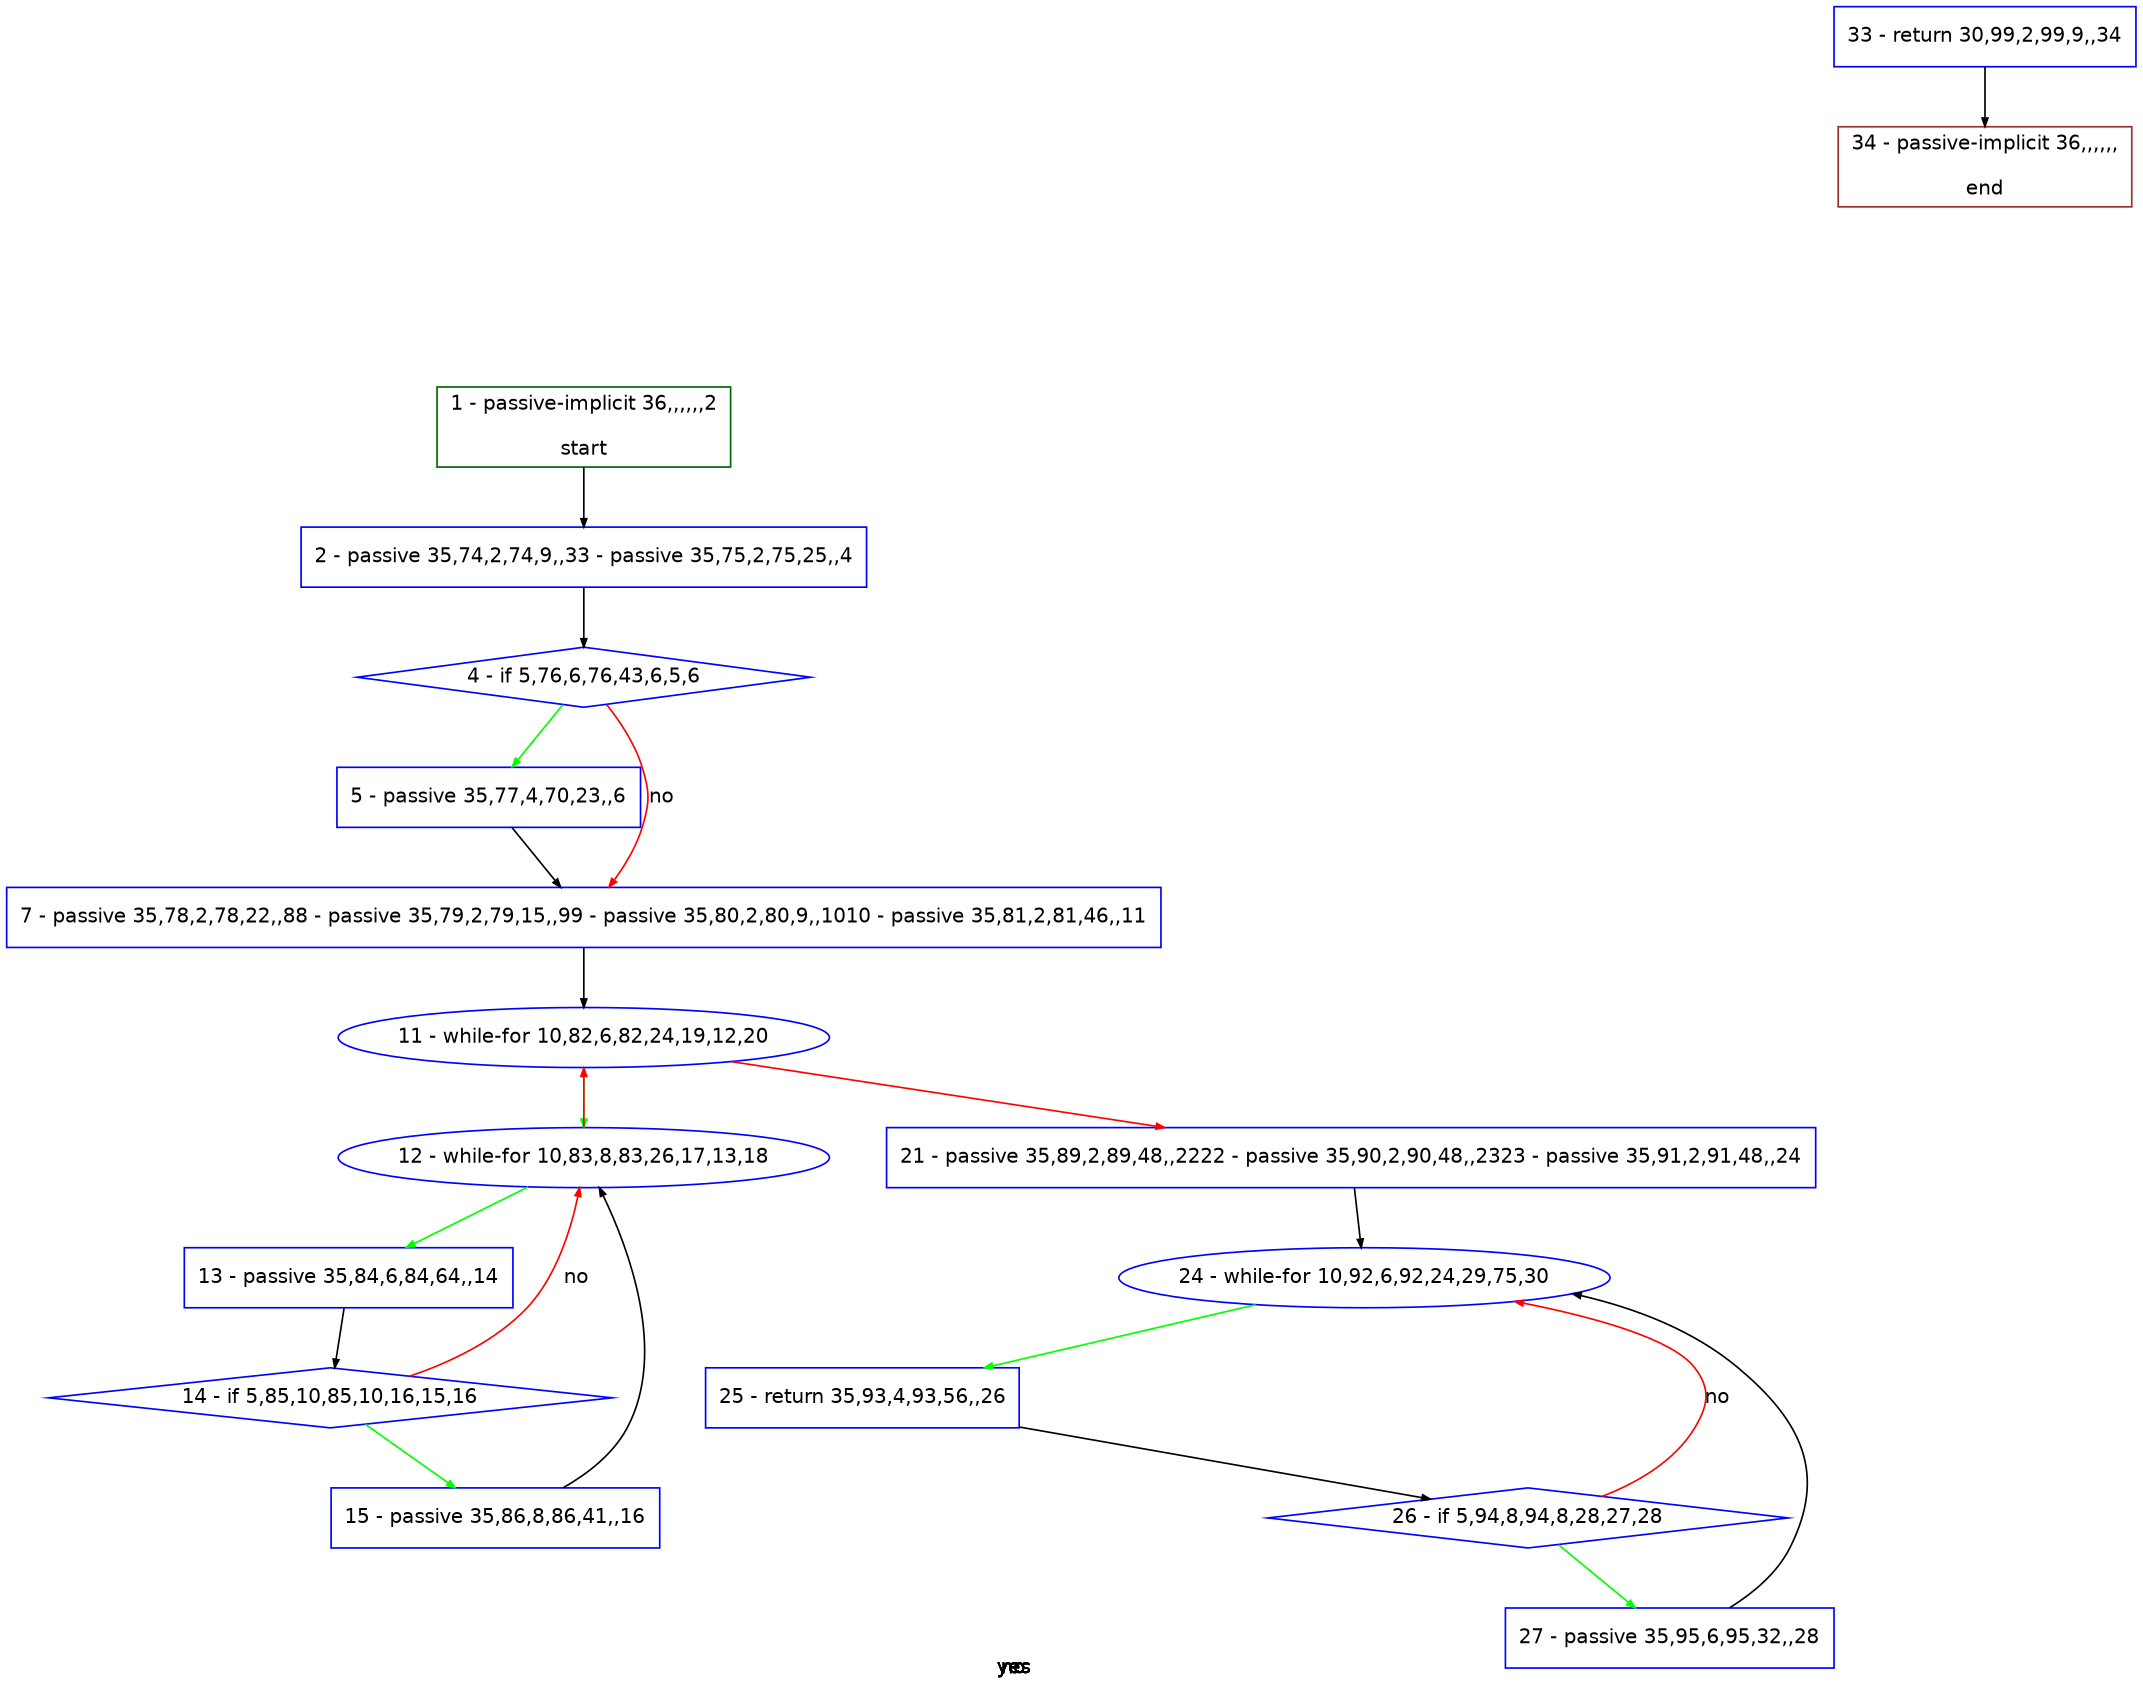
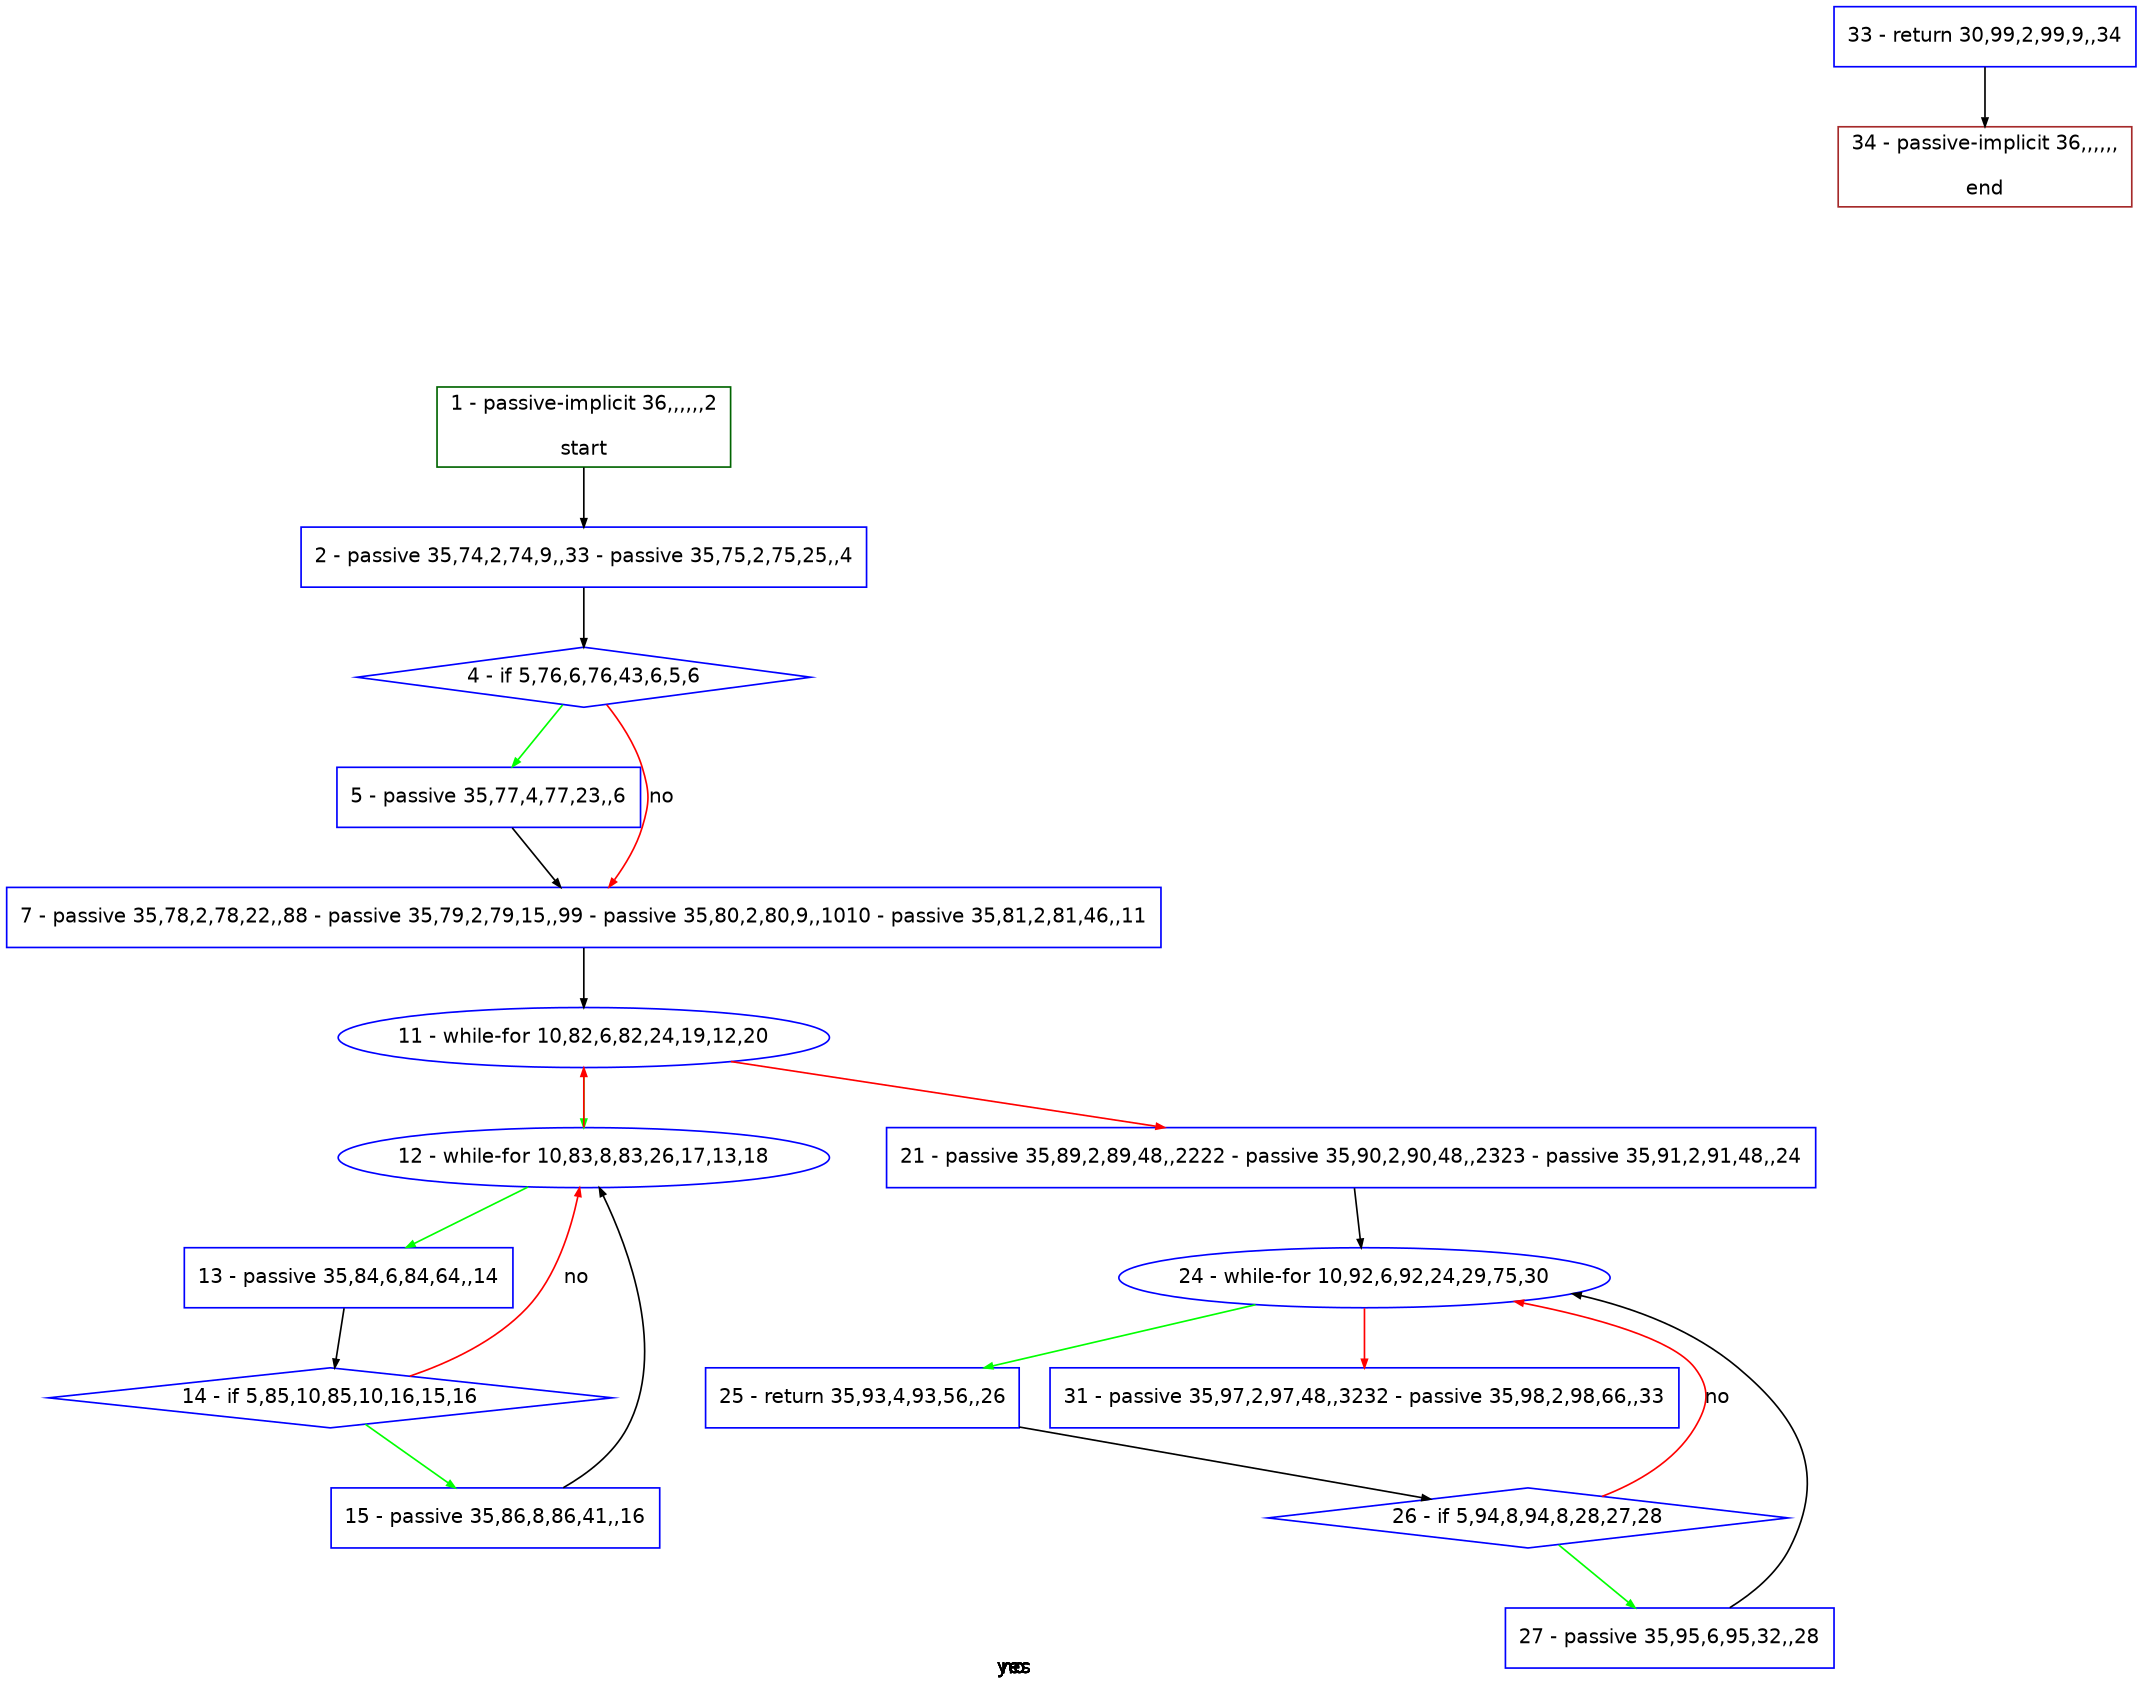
(489, 797) -> (489, 797)
none -> (1364, 1398)
